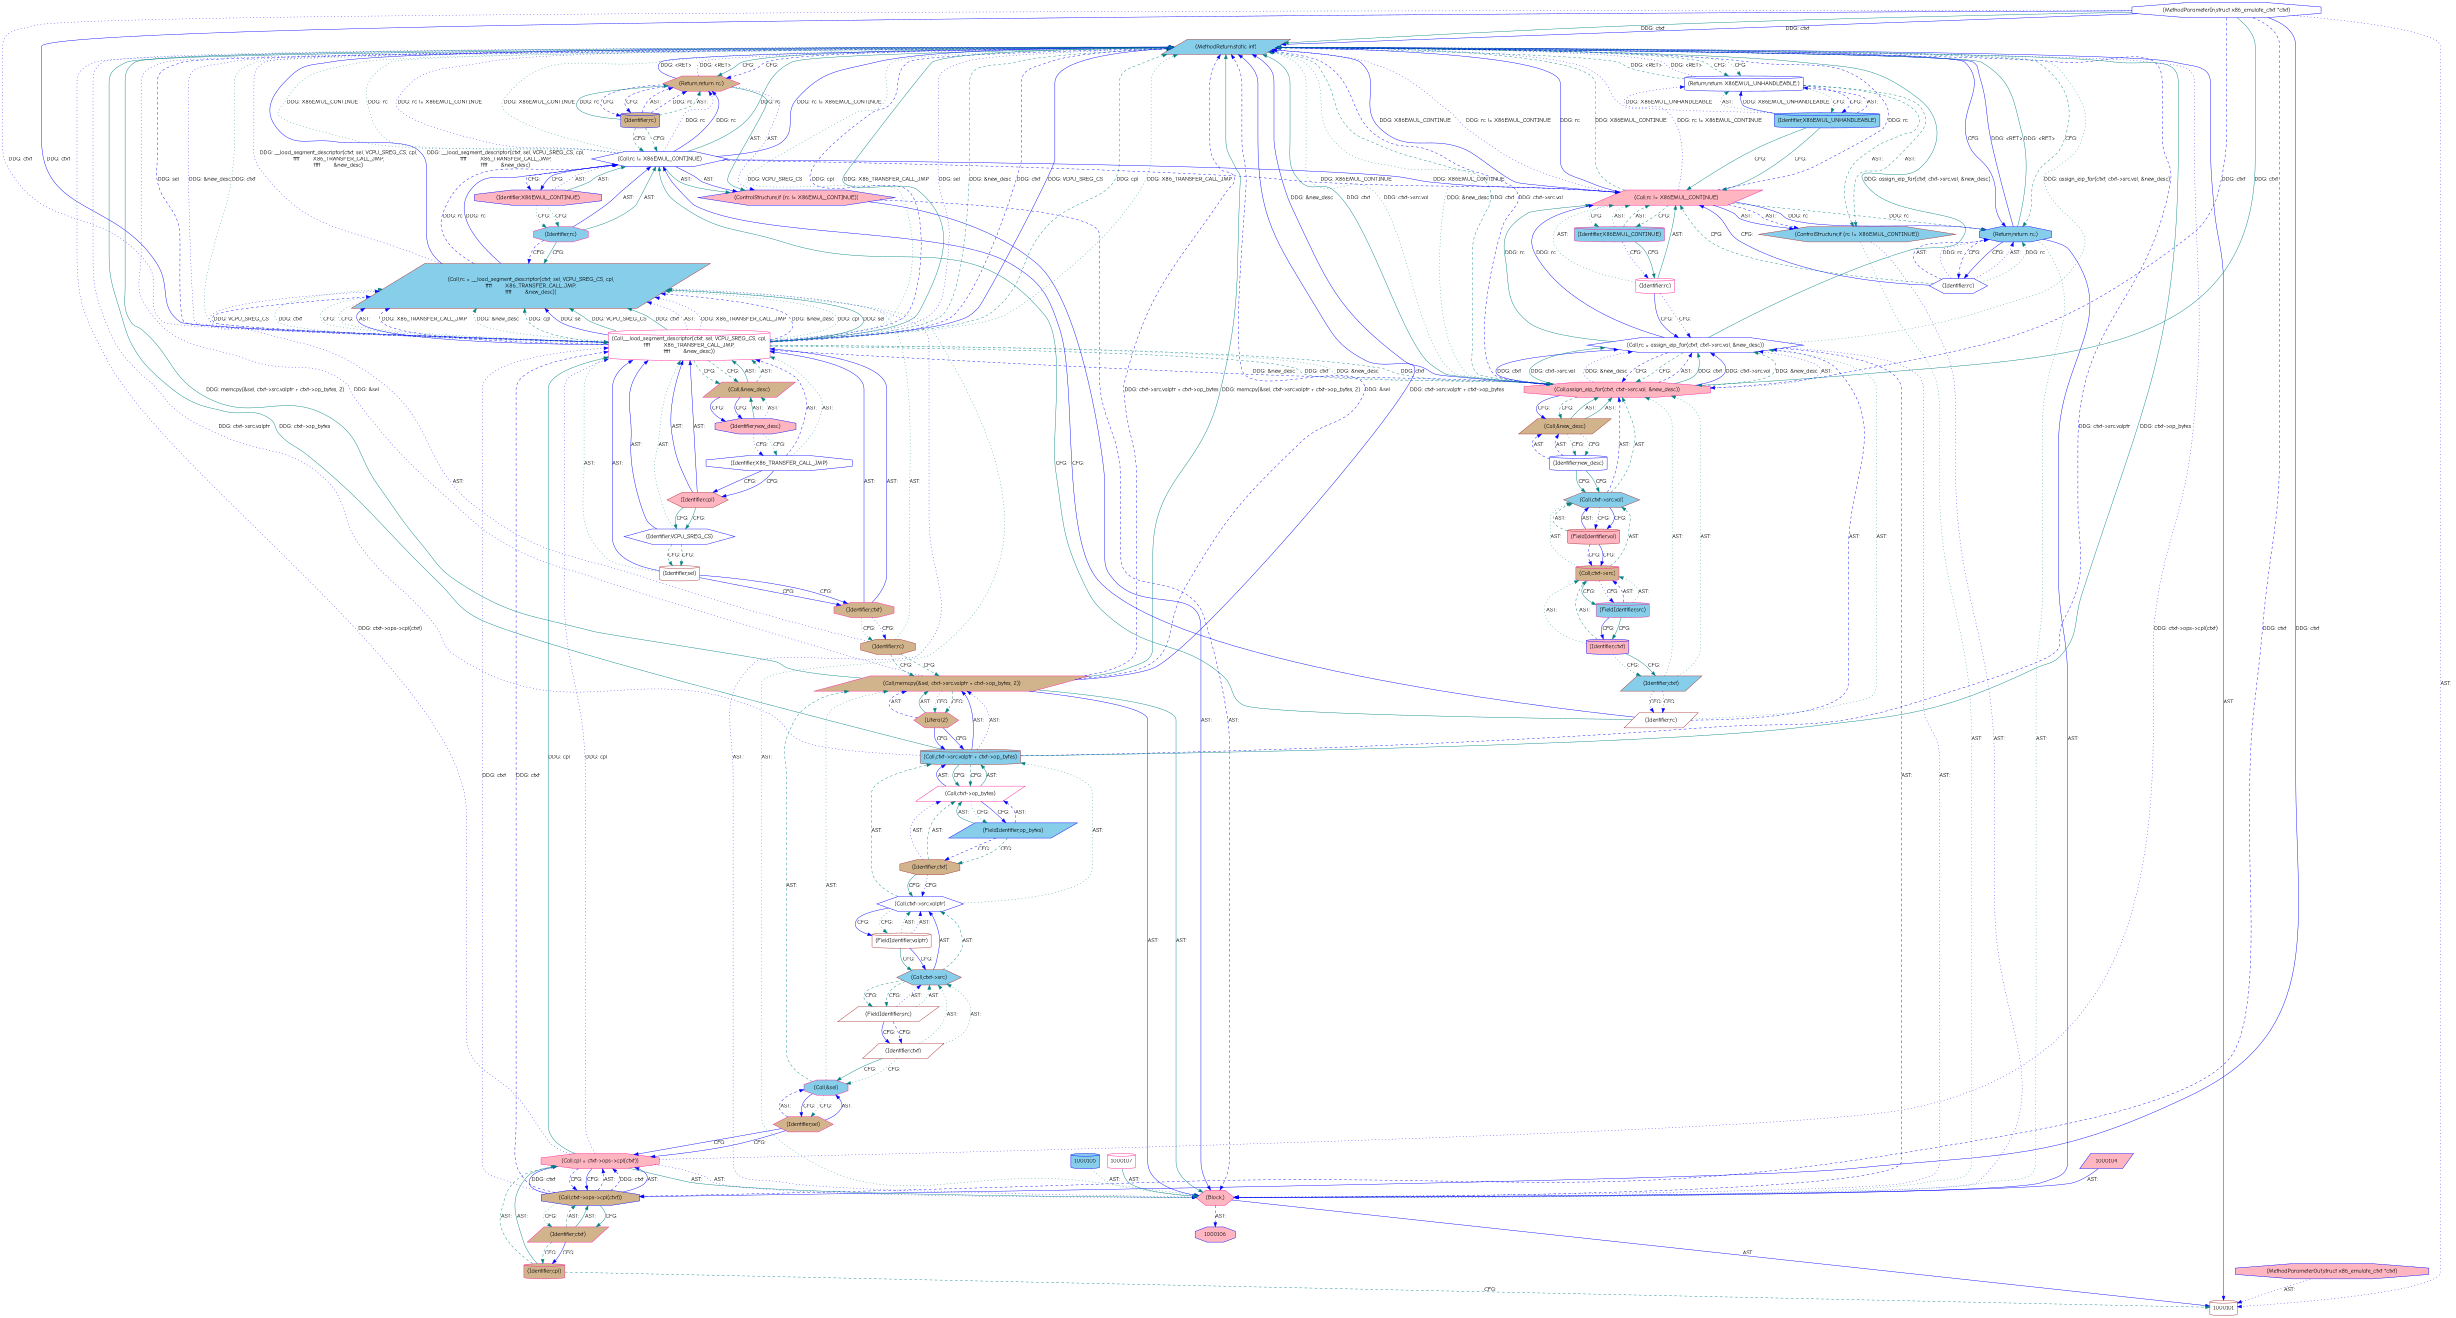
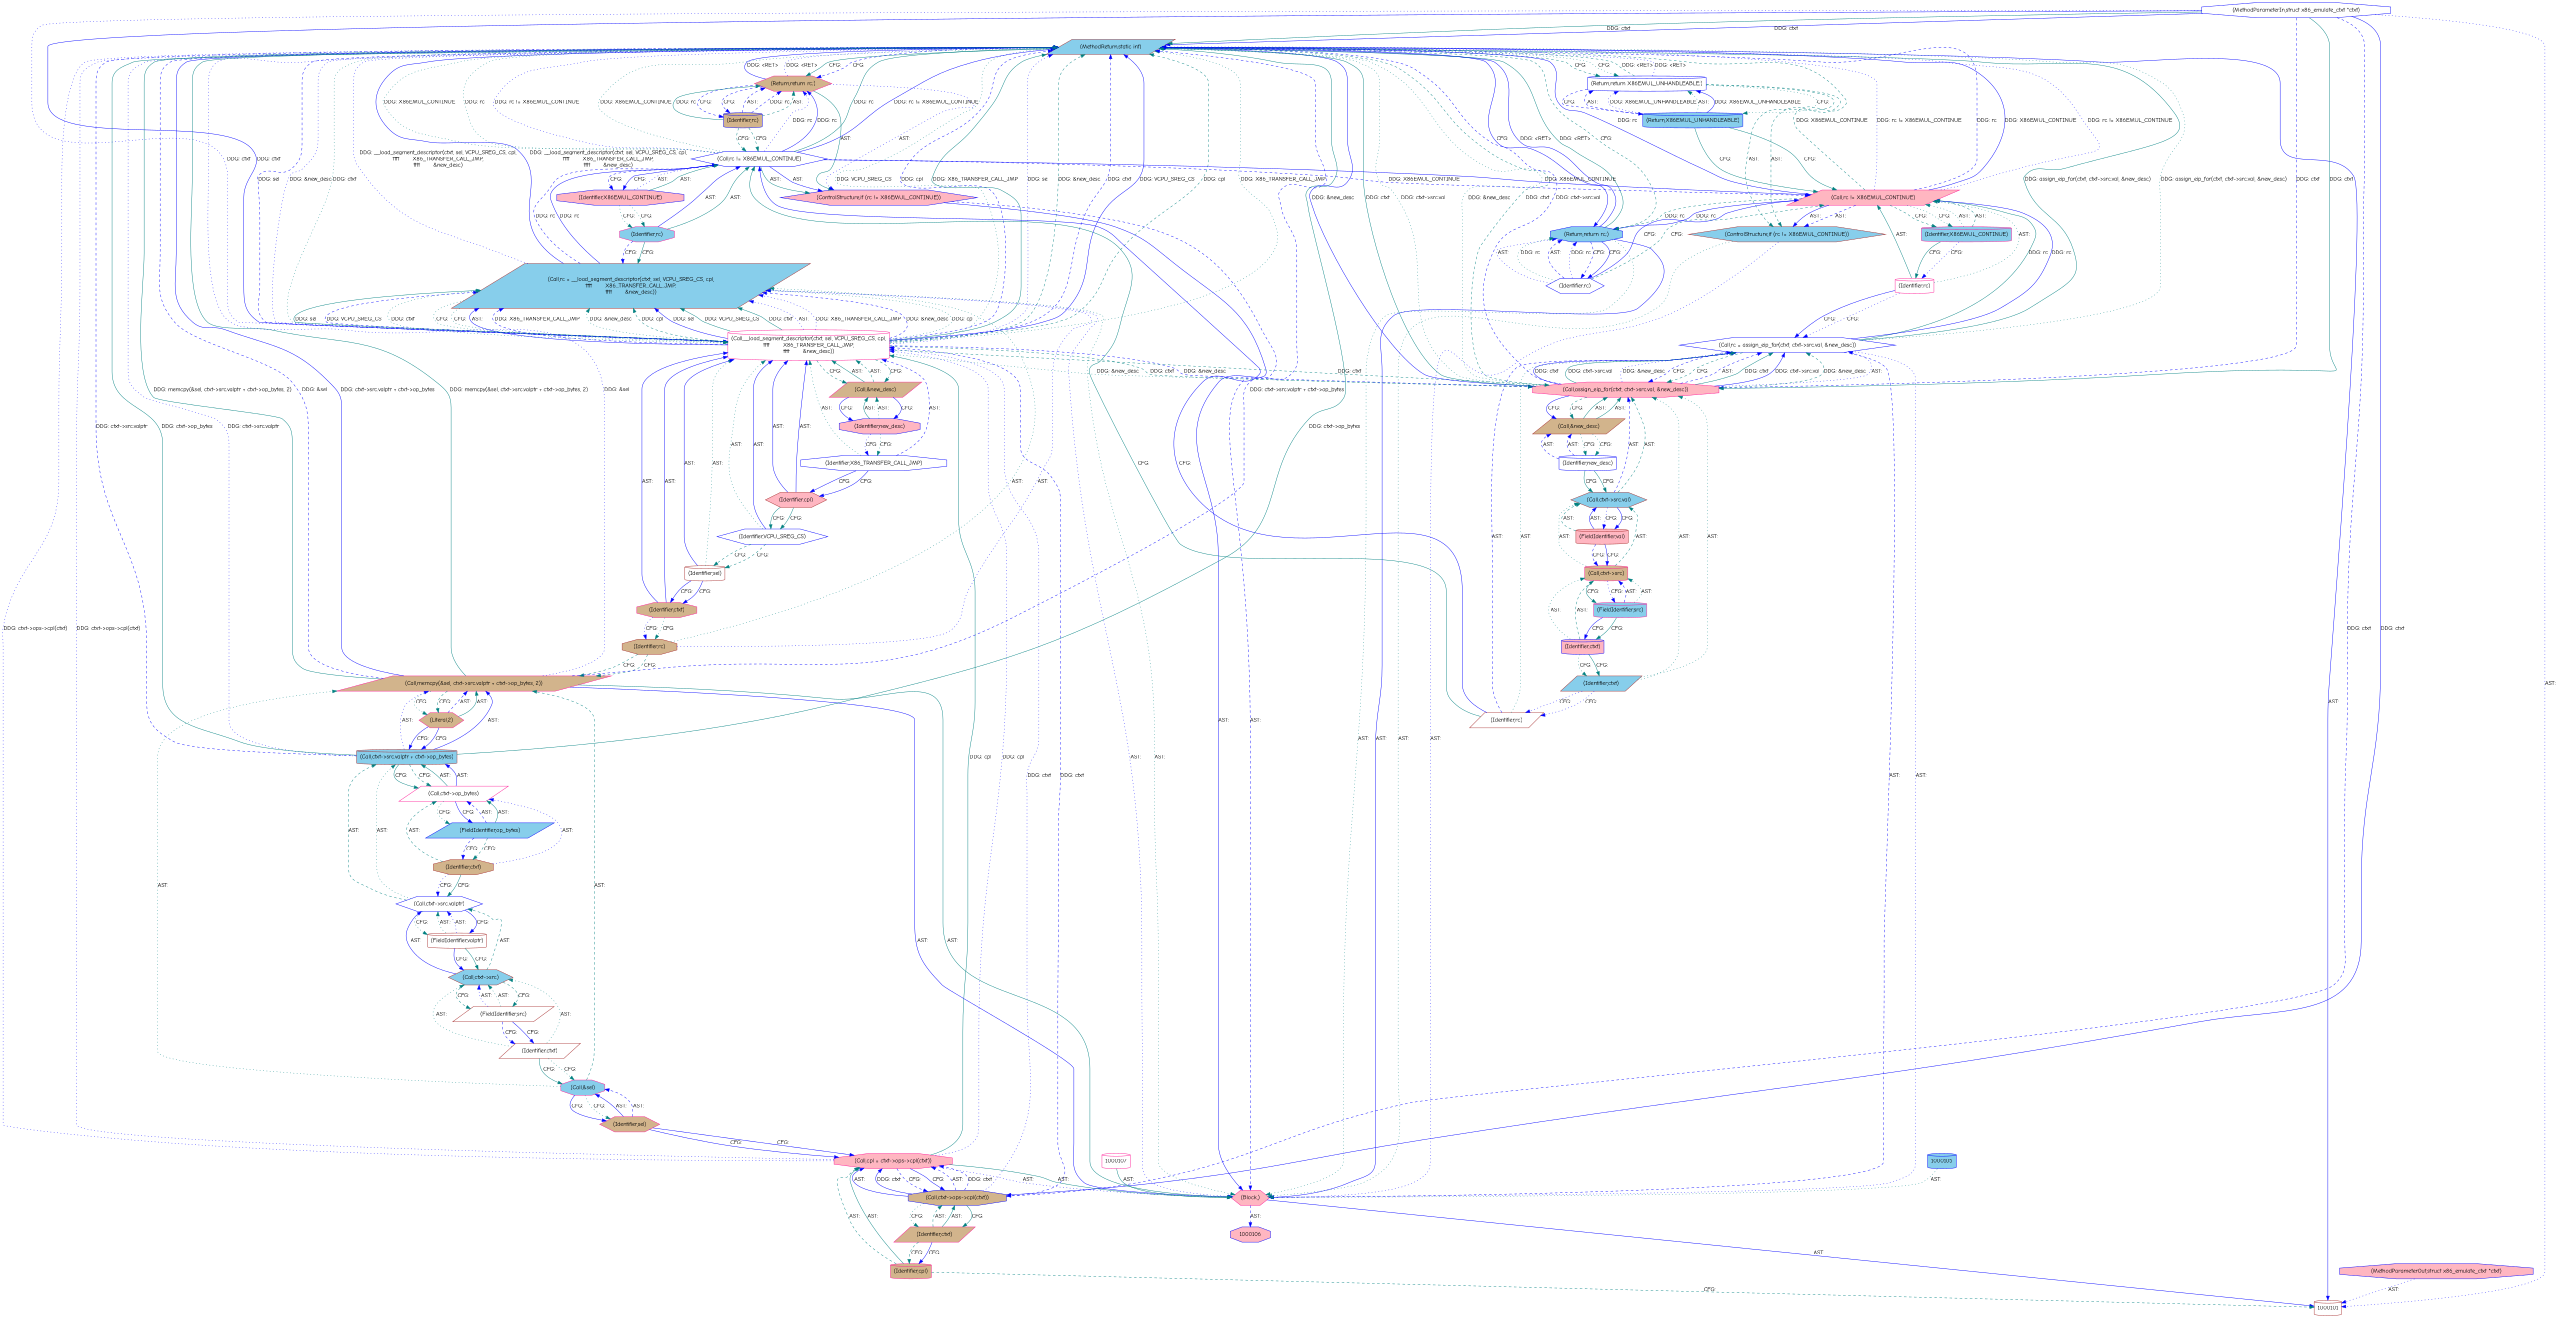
(1827, 120) -> (1693, 120)
(2107, 1161) -> none
